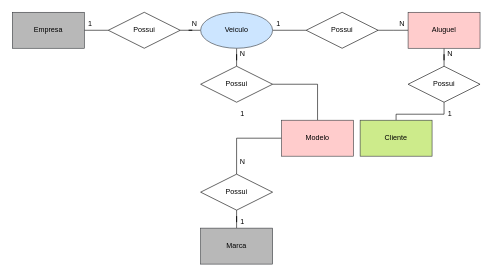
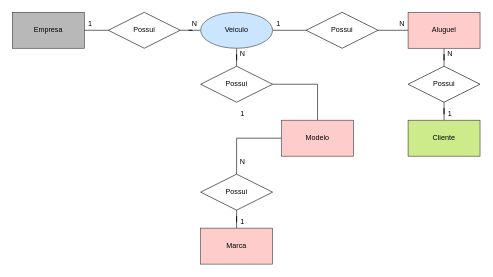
(396, 138) -> (444, 138)
(237, 246) -> (237, 246)
